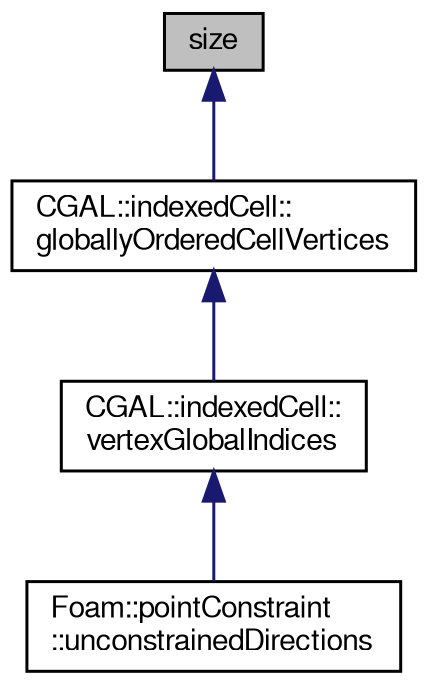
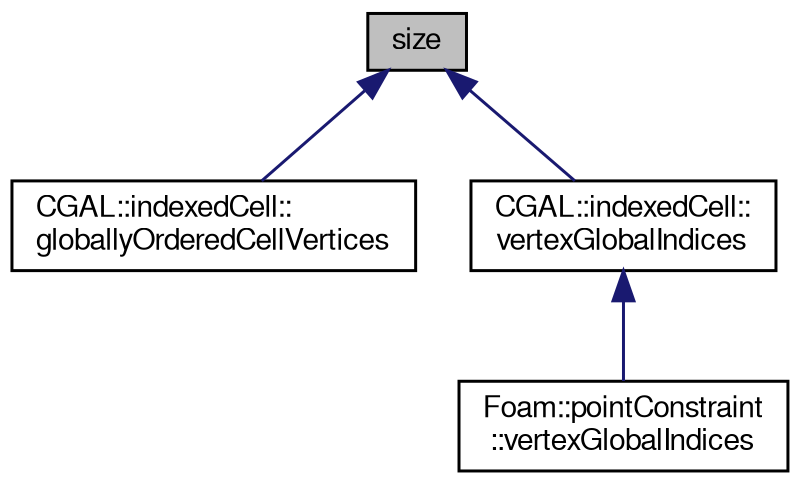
(214, 341) -> (522, 135)
(214, 626) -> (623, 426)
